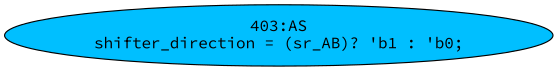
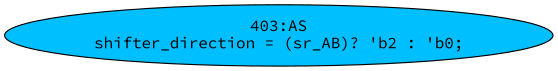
(279, 35) -> (279, 35)
